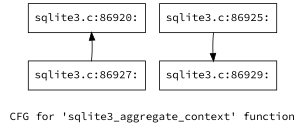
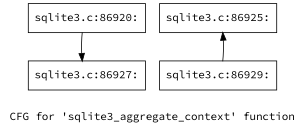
(213, 43) -> (223, 51)
(92, 51) -> (82, 43)
